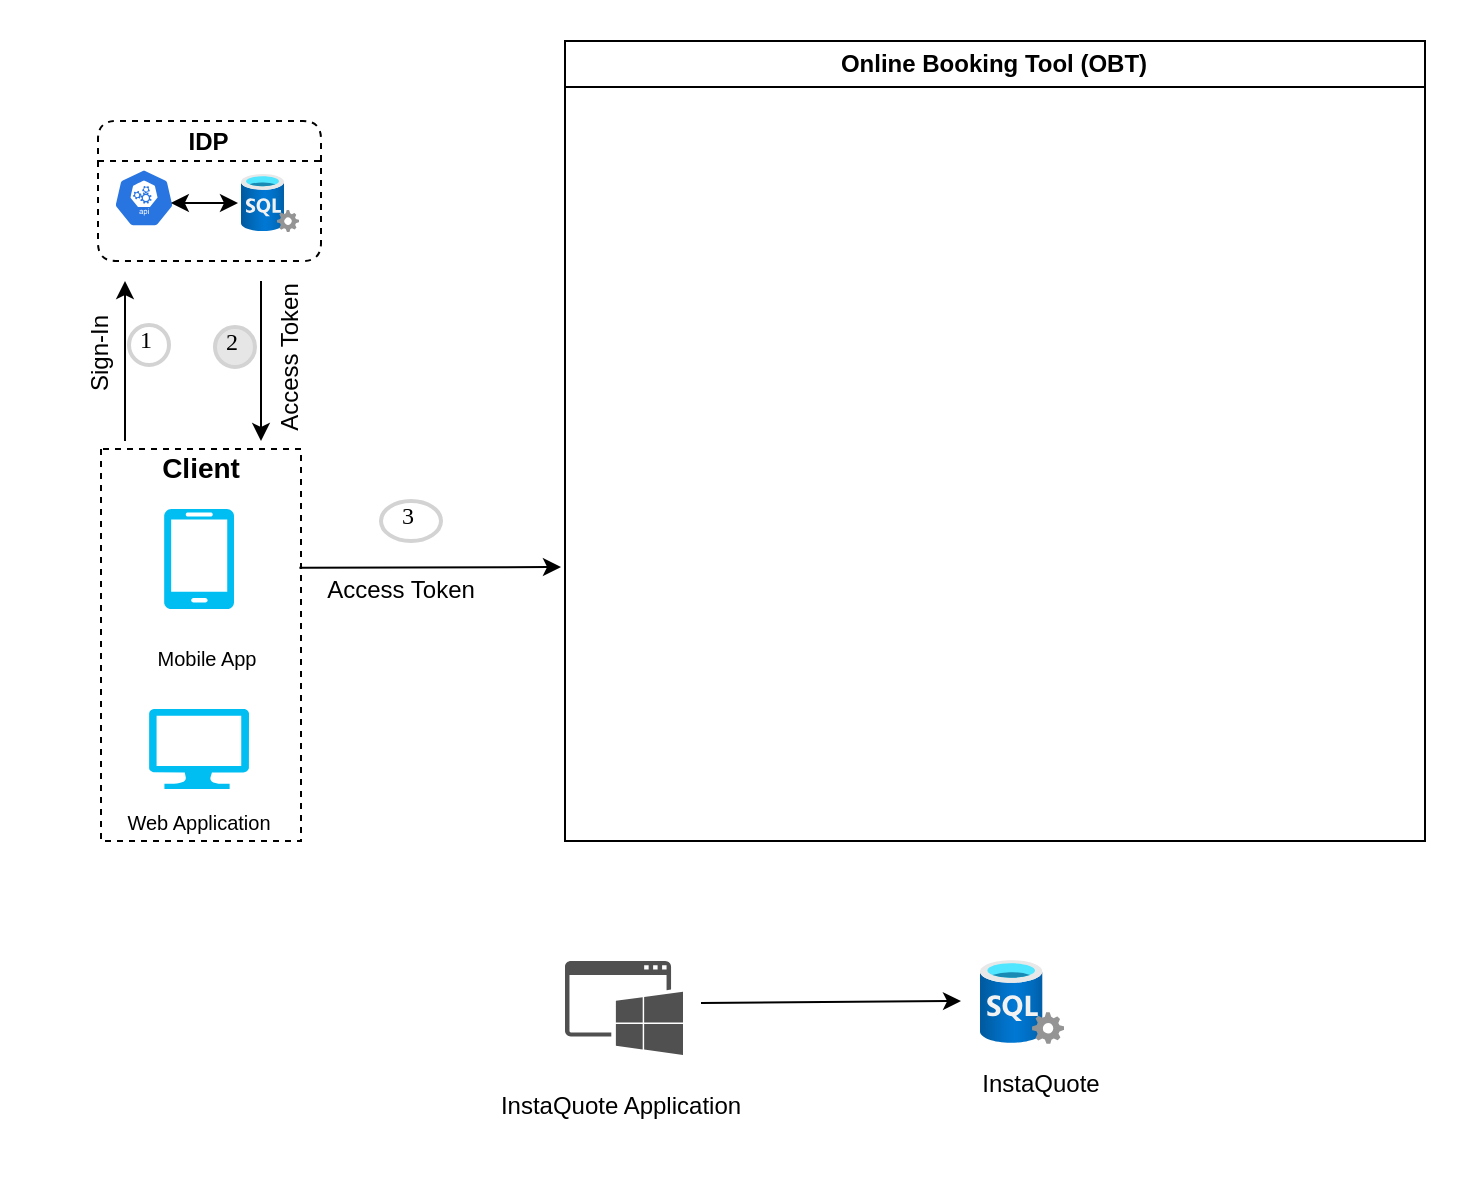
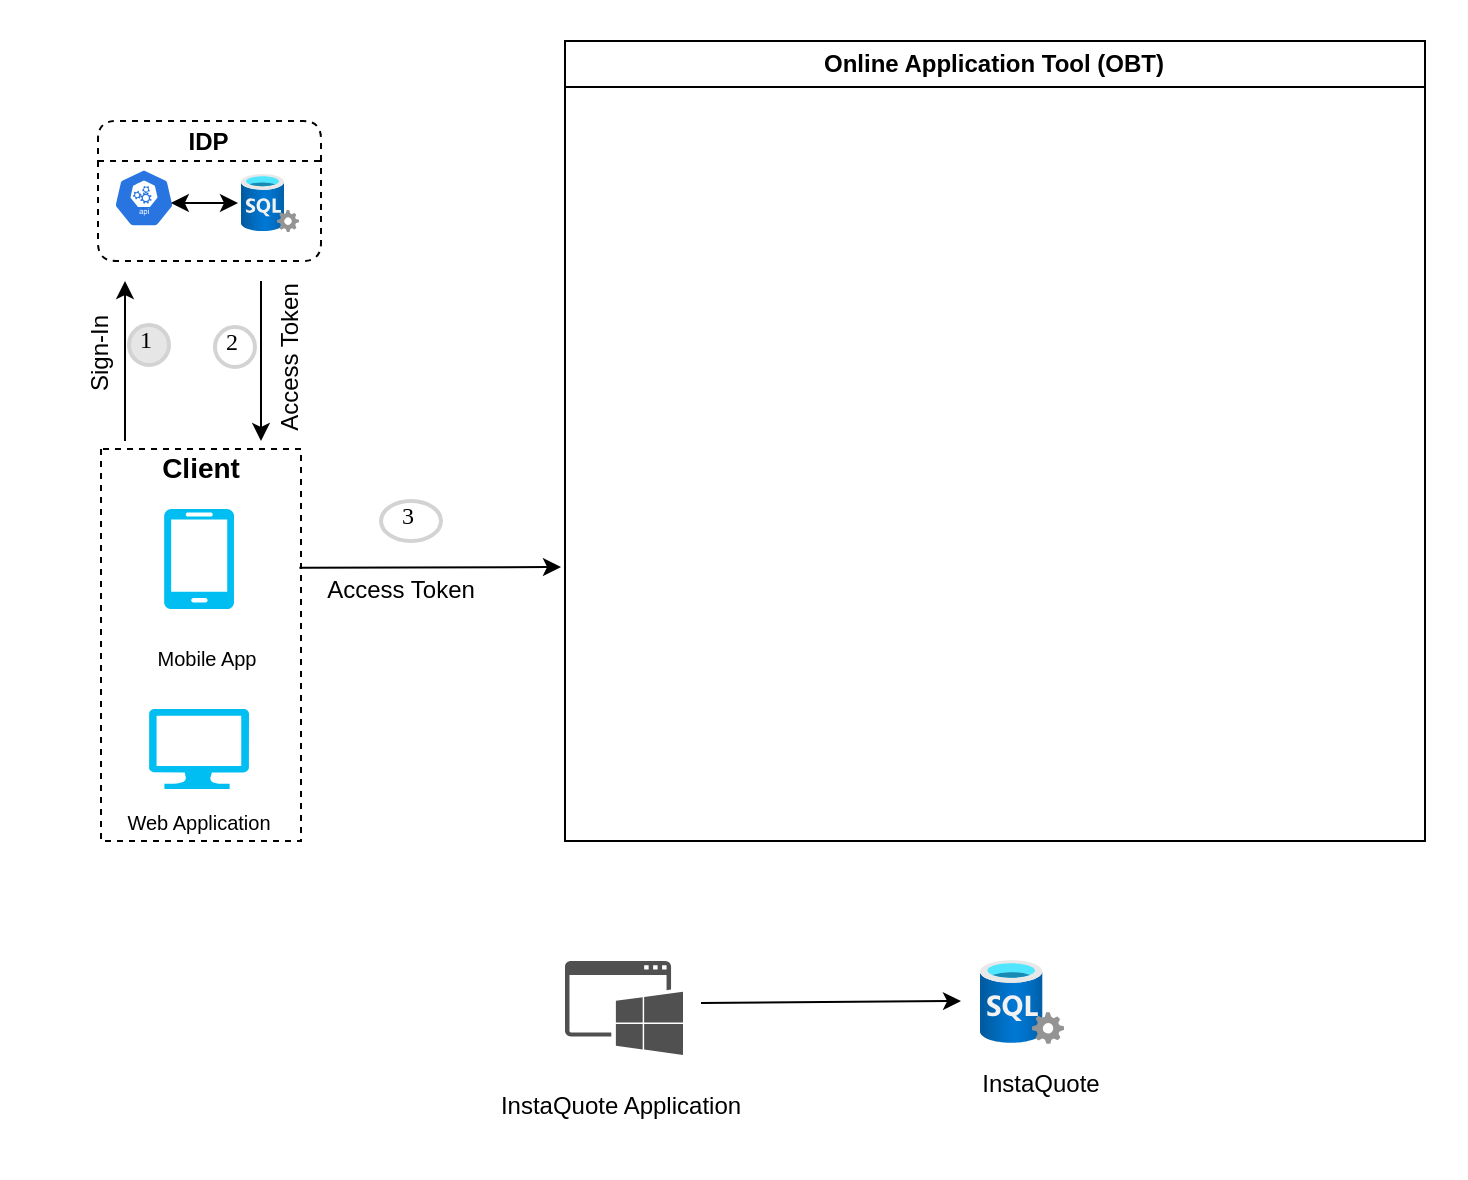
(995, 65) -> (995, 65)
(149, 345) -> (149, 345)
(235, 347) -> (235, 347)
